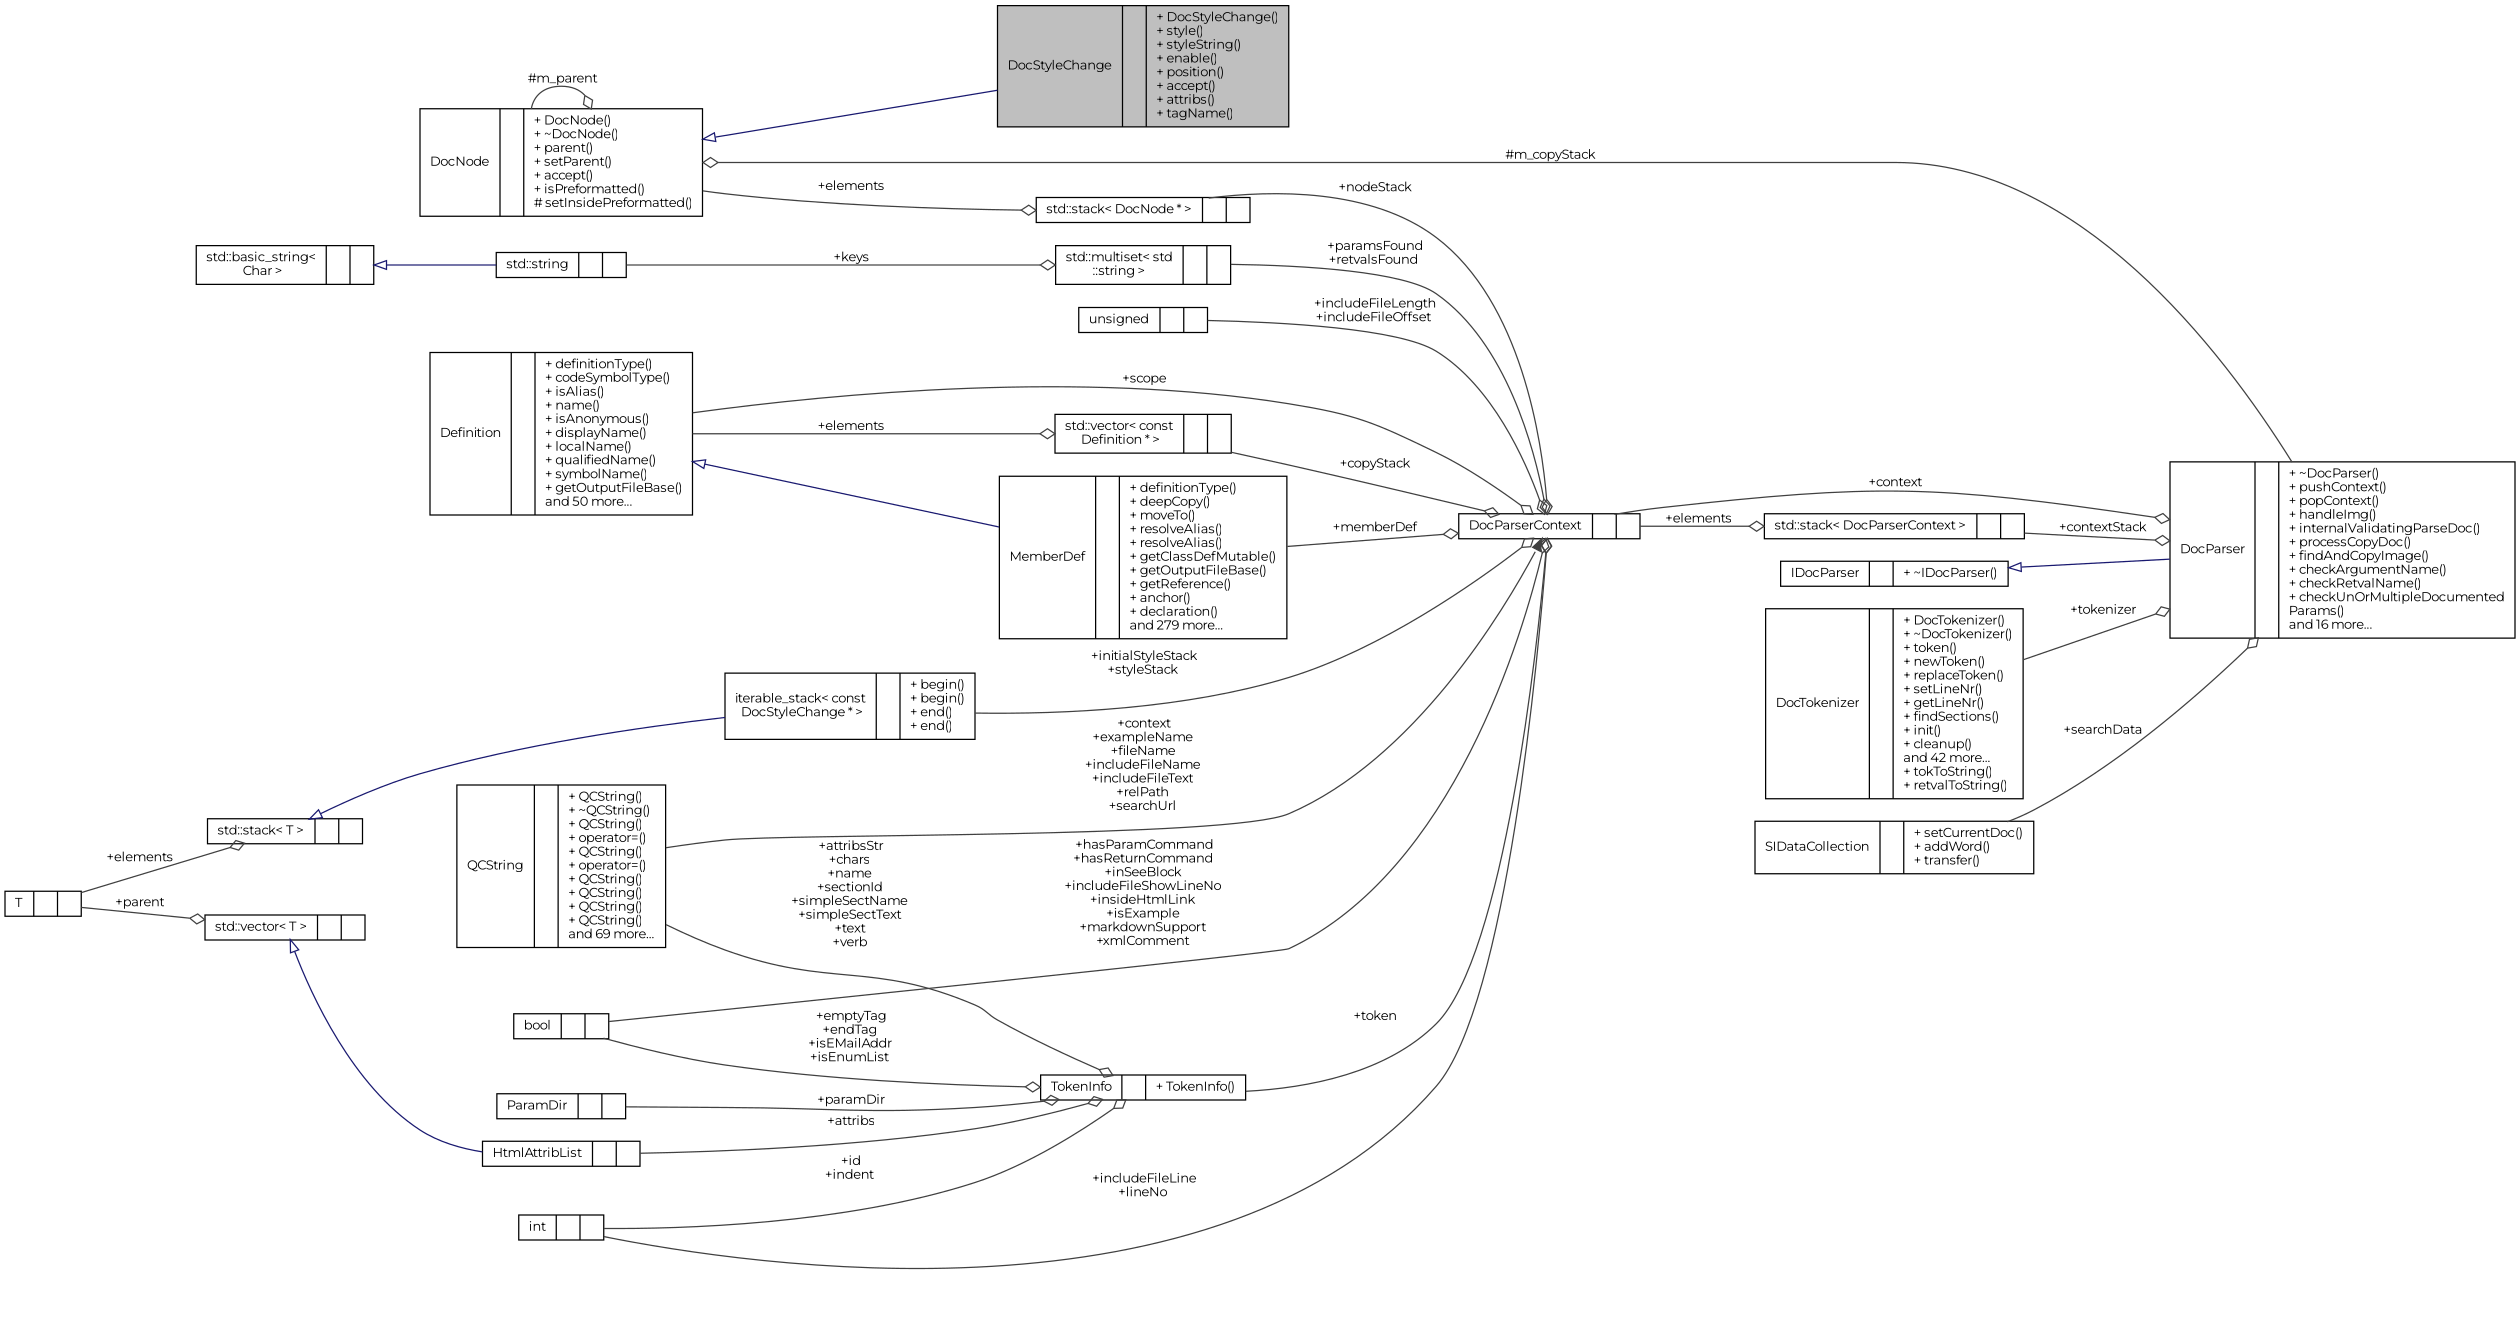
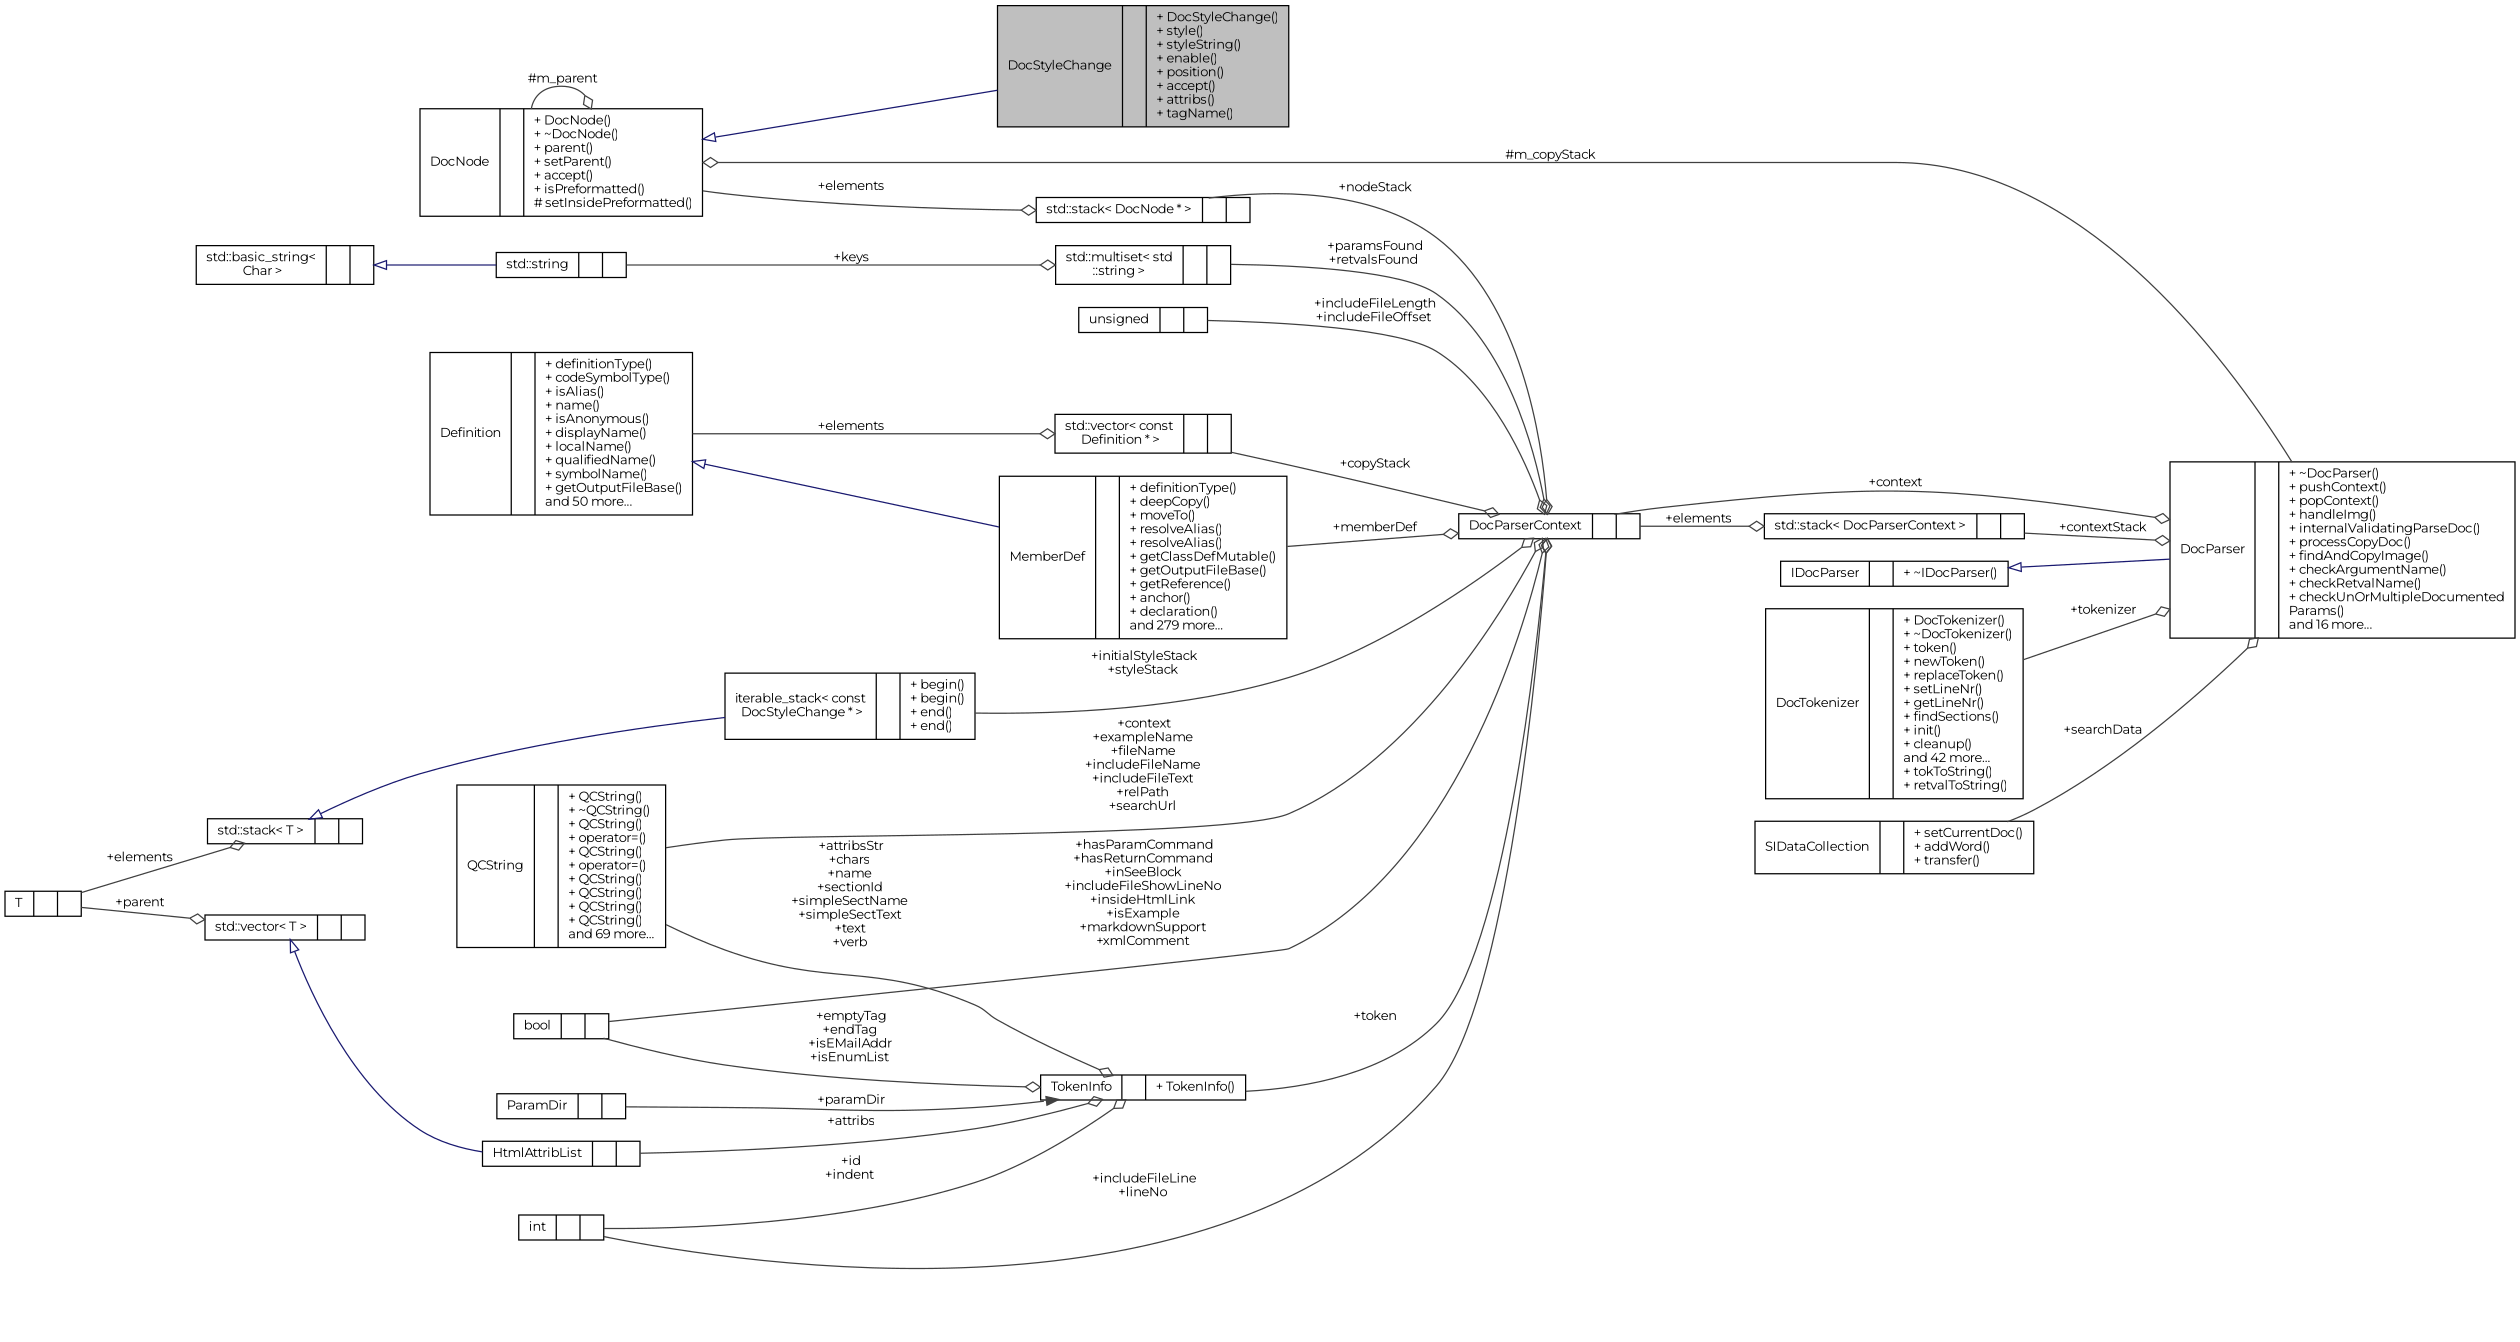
(1118, 388) -> none
(1160, 828) -> (1160, 828)
(835, 1110) -> (835, 1110)
